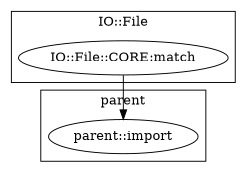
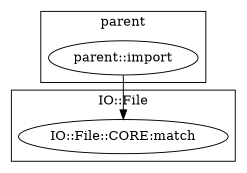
(123, 96) -> (123, 96)
